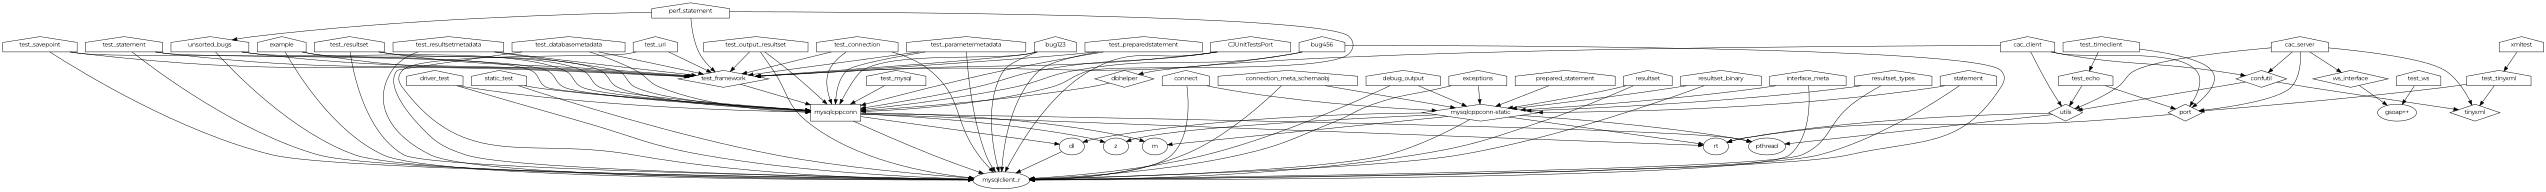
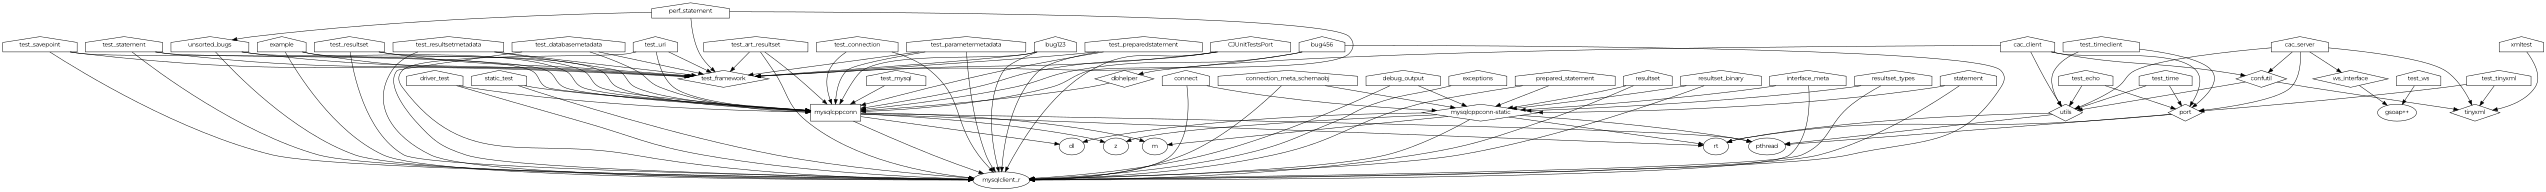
(756, 45) -> (756, 45)
(2512, 60) -> (2533, 90)
(789, 62) -> none
(2094, 62) -> (2054, 72)
none -> (2166, 79)
(1479, 93) -> none
(773, 94) -> (681, 91)
none -> (1981, 129)
(1041, 161) -> (1283, 153)
